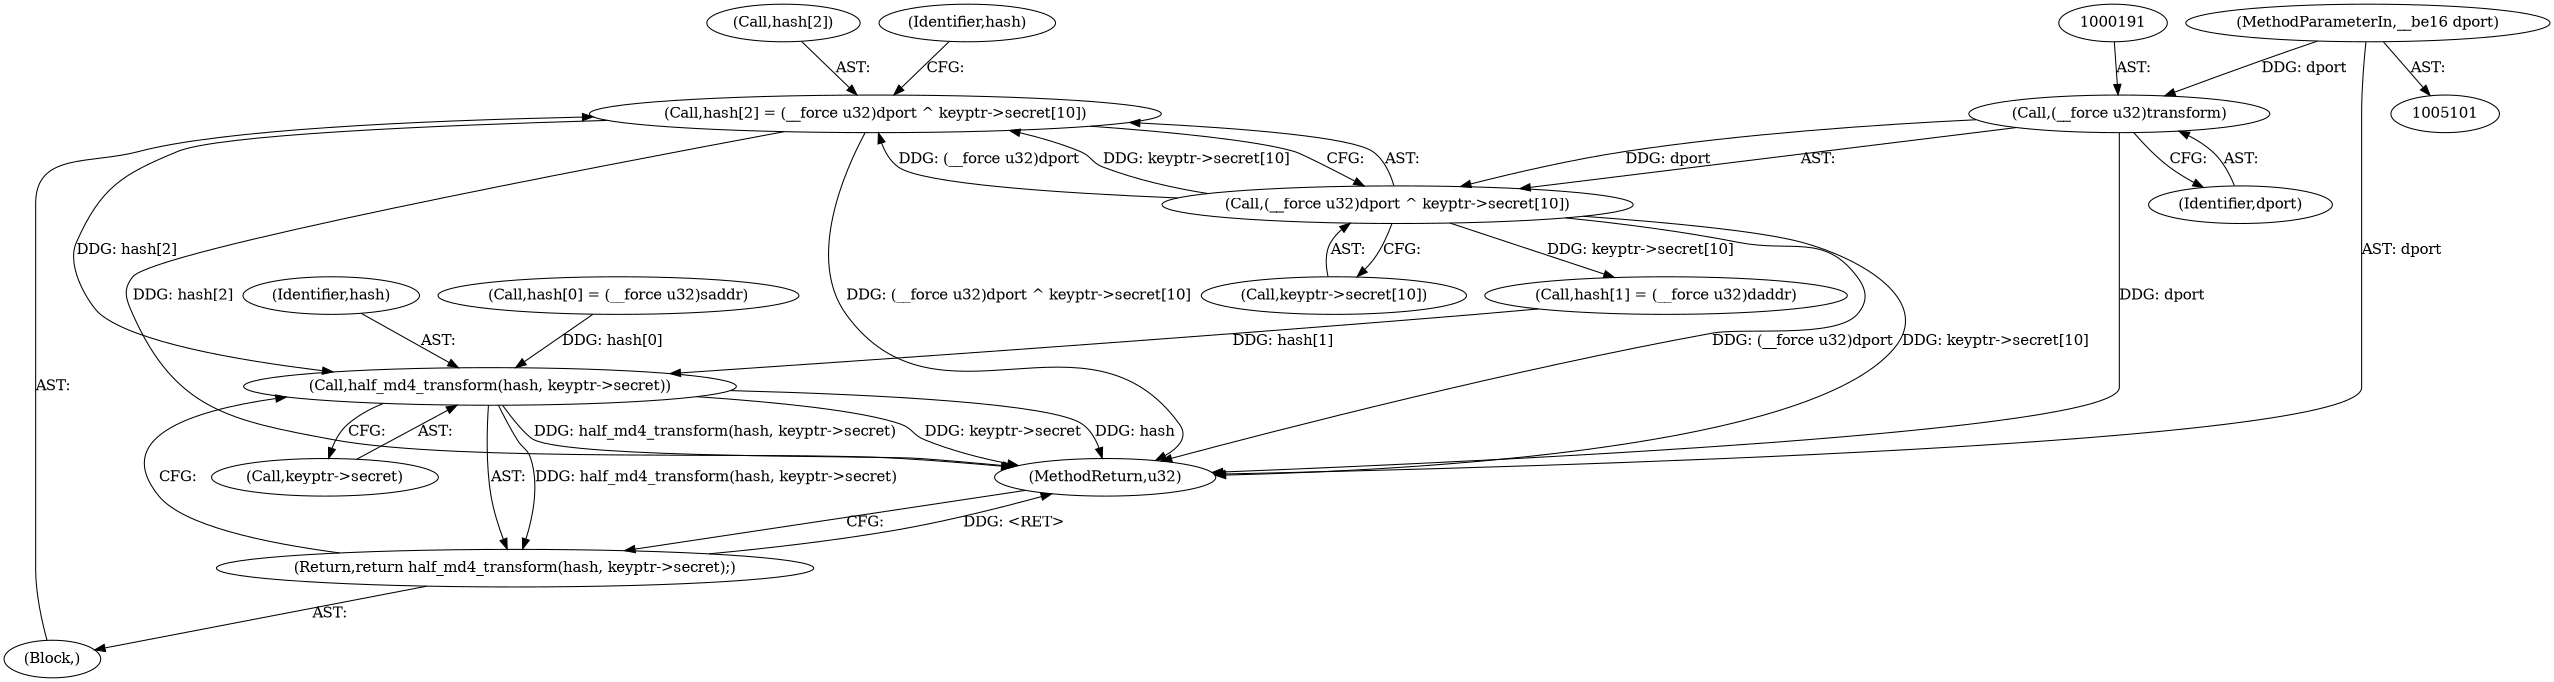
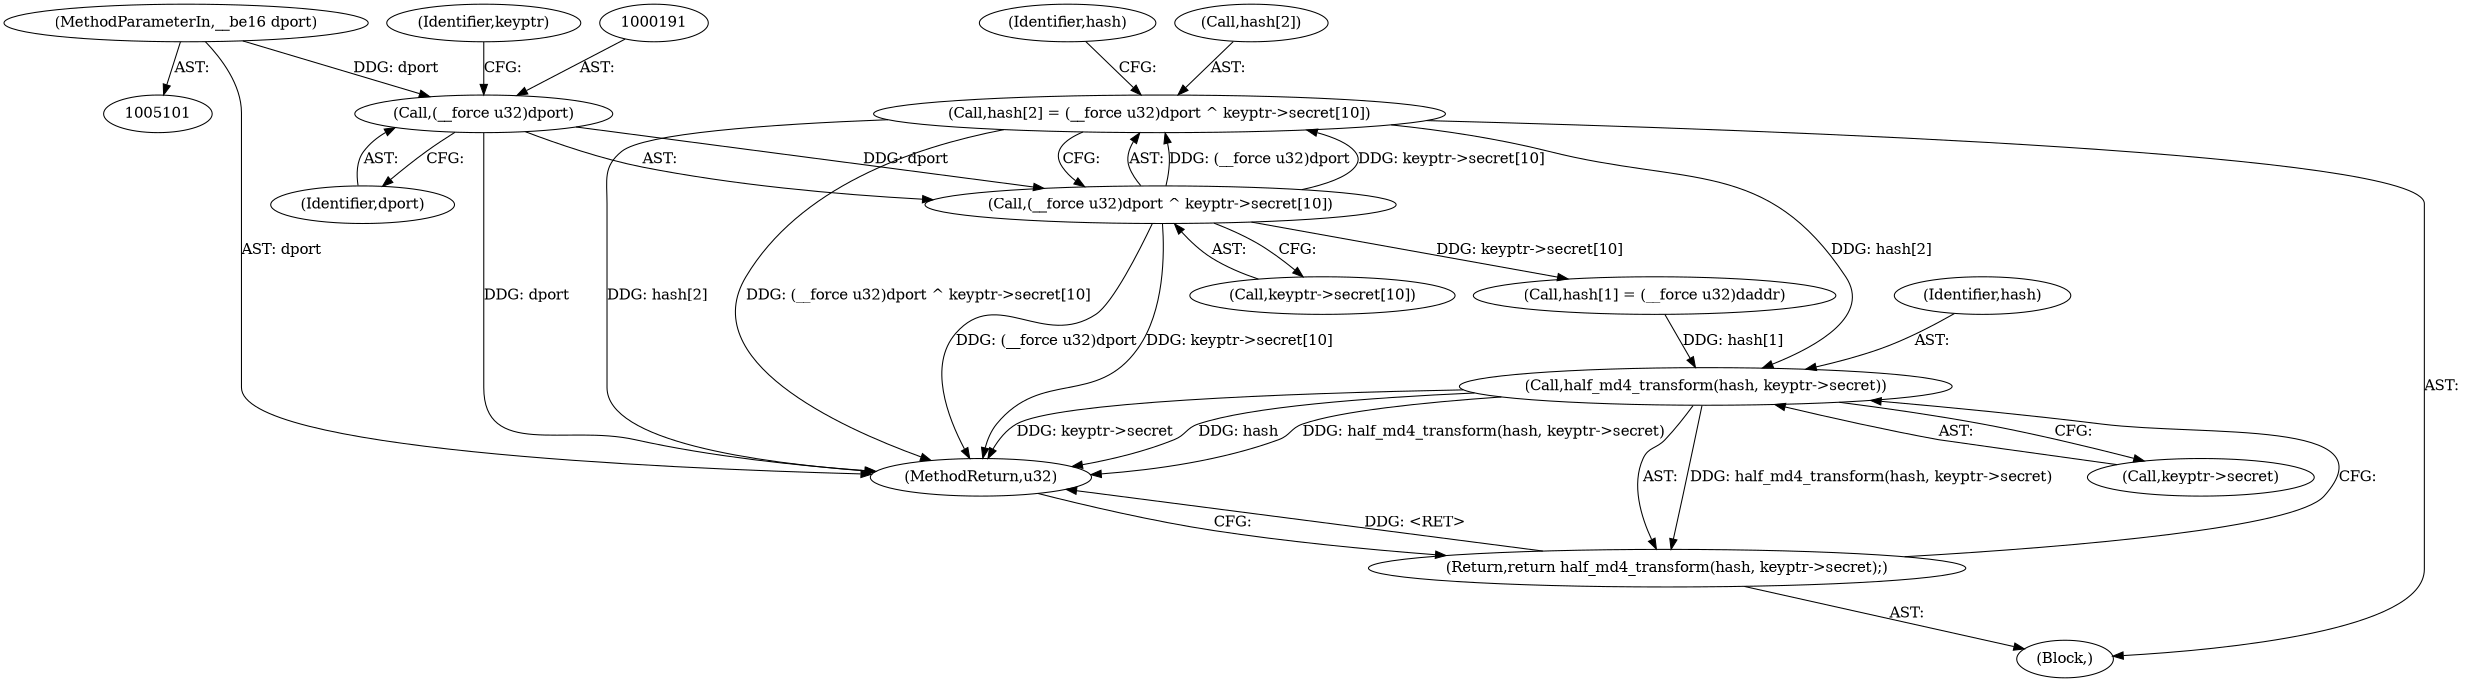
none -> (484, 23)
(2119, 114) -> (484, 114)
(79, 161) -> (2274, 166)
(618, 296) -> none
